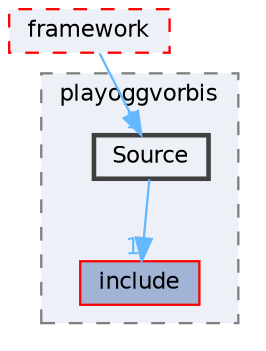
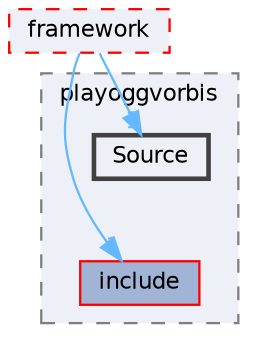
(147, 209) -> (67, 152)
